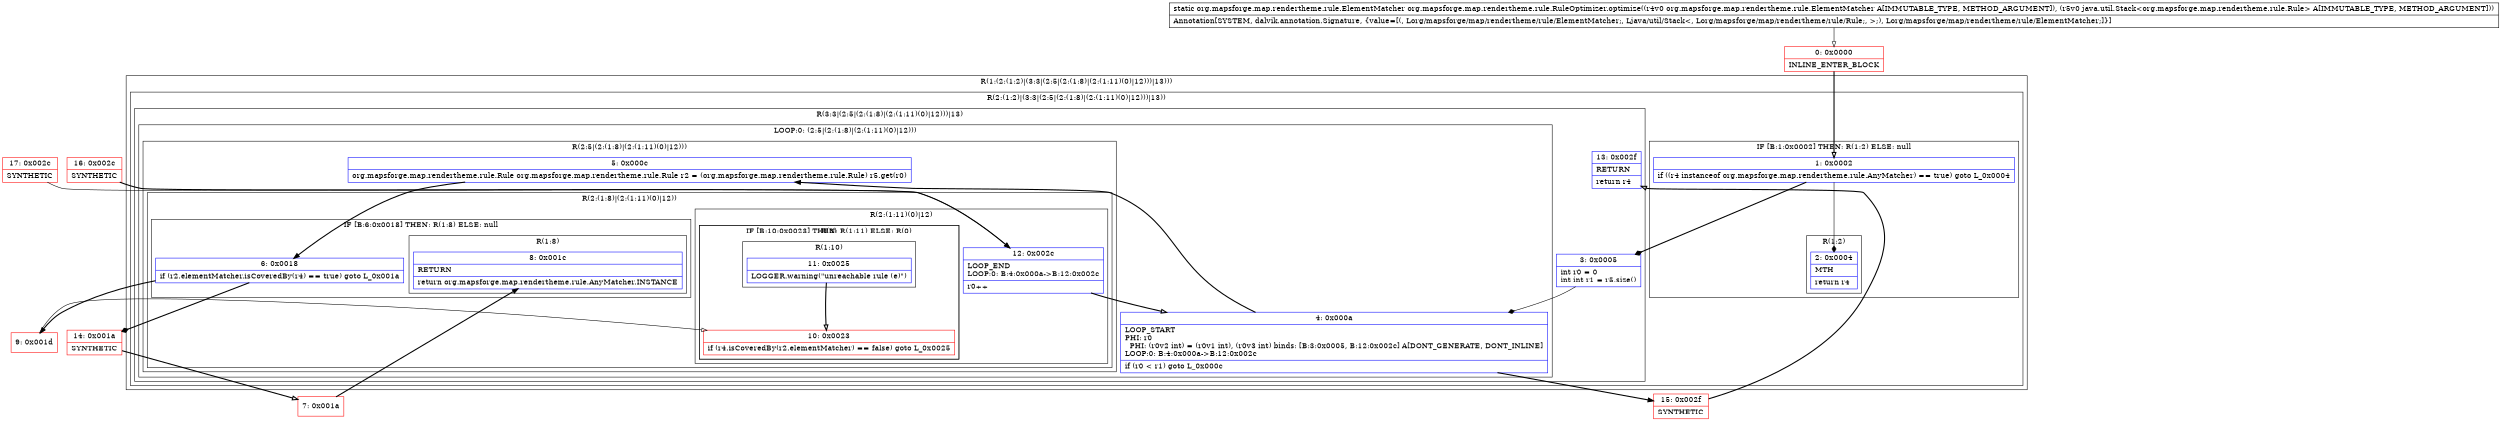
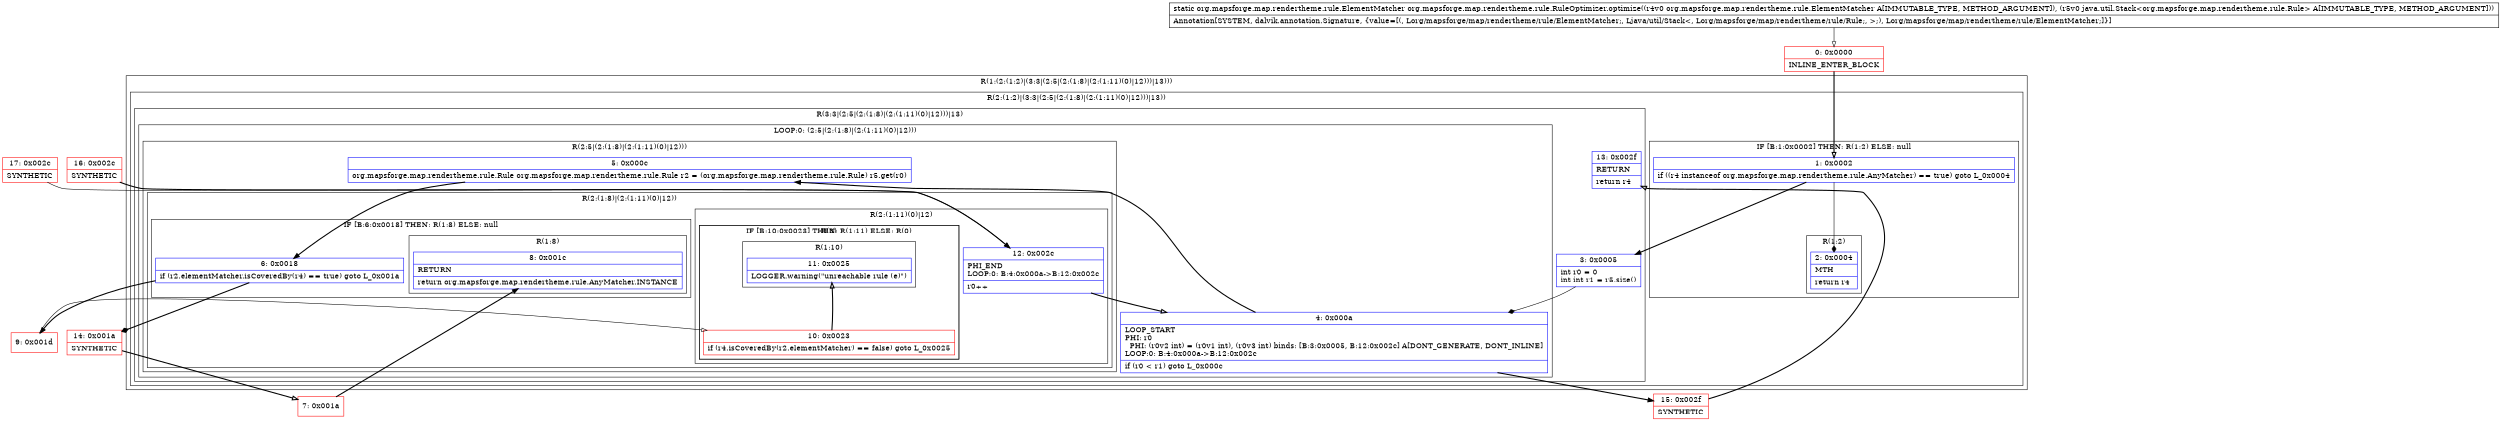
(1723, 217) -> (1723, 217)
(989, 266) -> (985, 266)
(826, 304) -> (833, 309)
